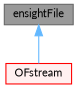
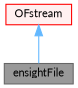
(39, 50) -> (39, 50)
